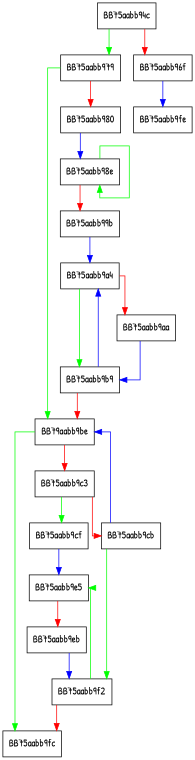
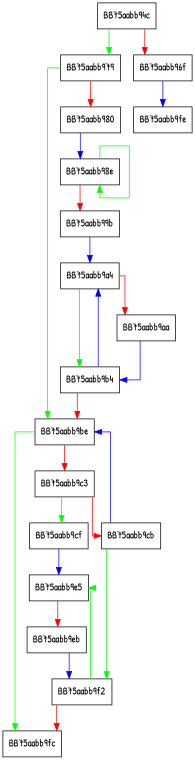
(90, 380) -> (90, 380)
(65, 432) -> (65, 432)
